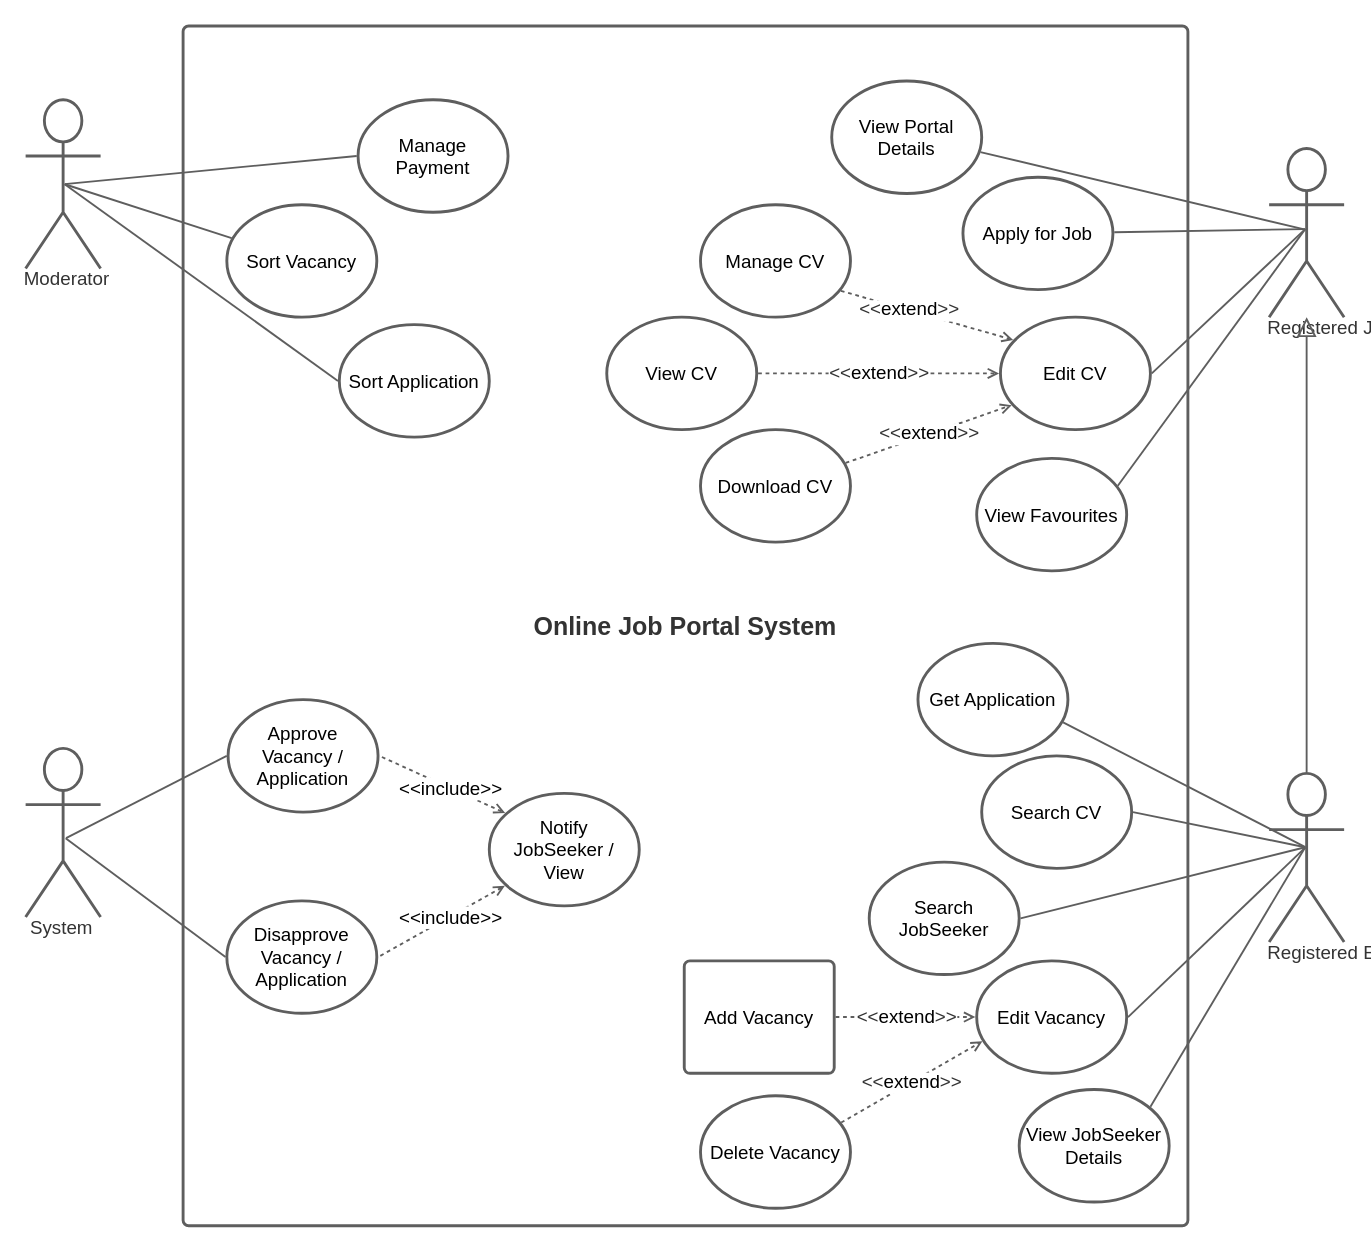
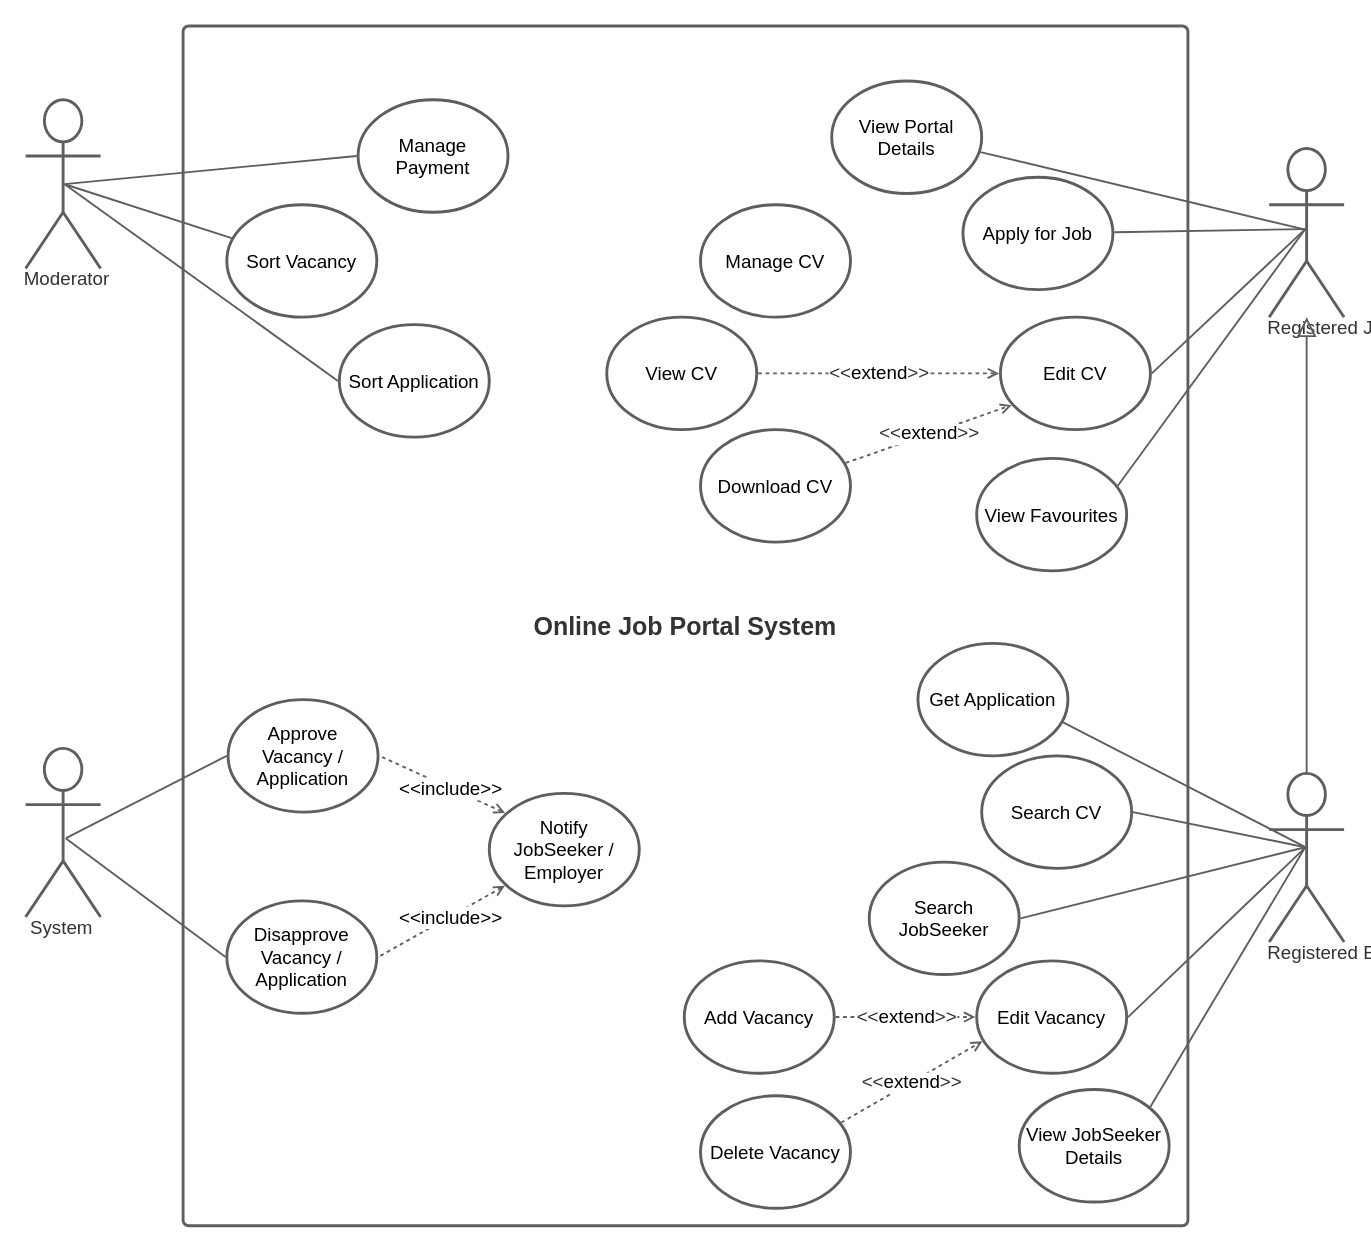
(978, 330) -> none
(564, 849) -> (564, 849)
(759, 1017) -> (759, 1017)
